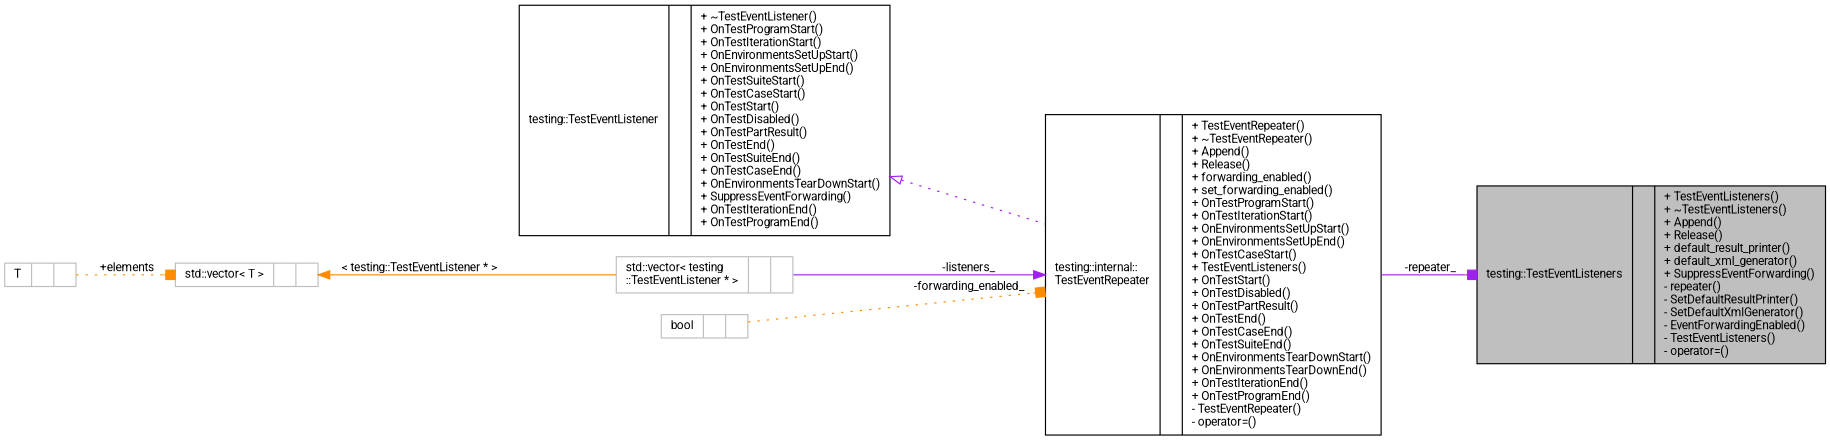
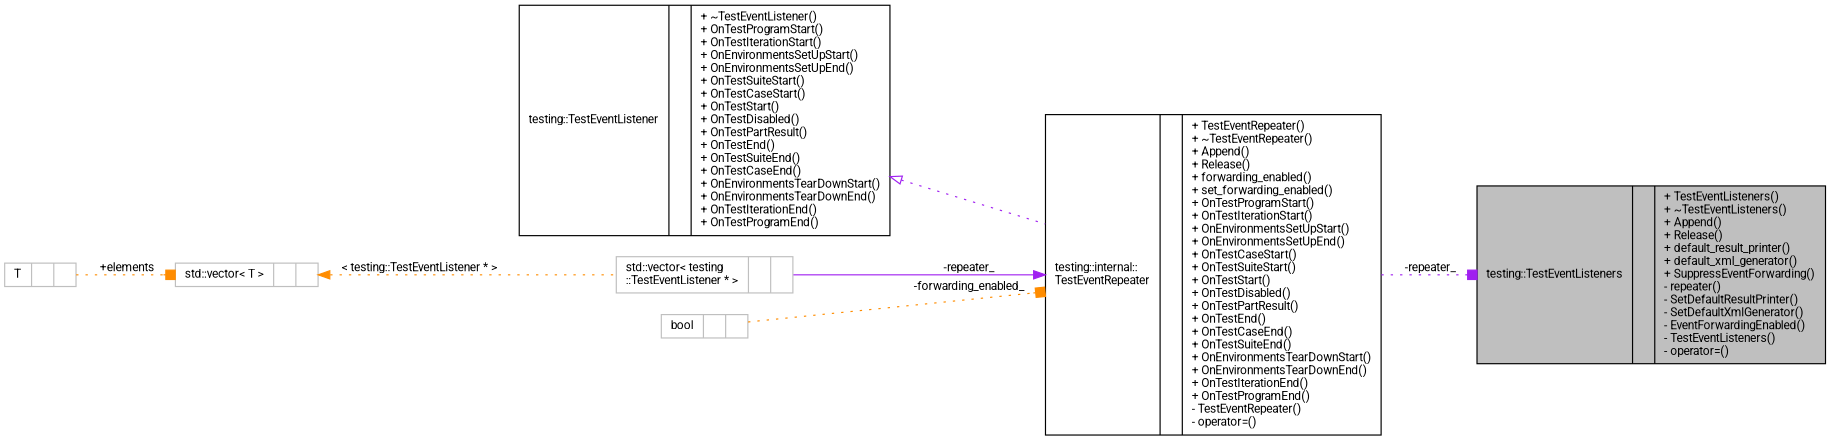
(777, 197) -> (789, 197)
(968, 268) -> (968, 268)
(1250, 268) -> (1244, 268)
(473, 275) -> (473, 275)
(1423, 275) -> (1423, 275)
